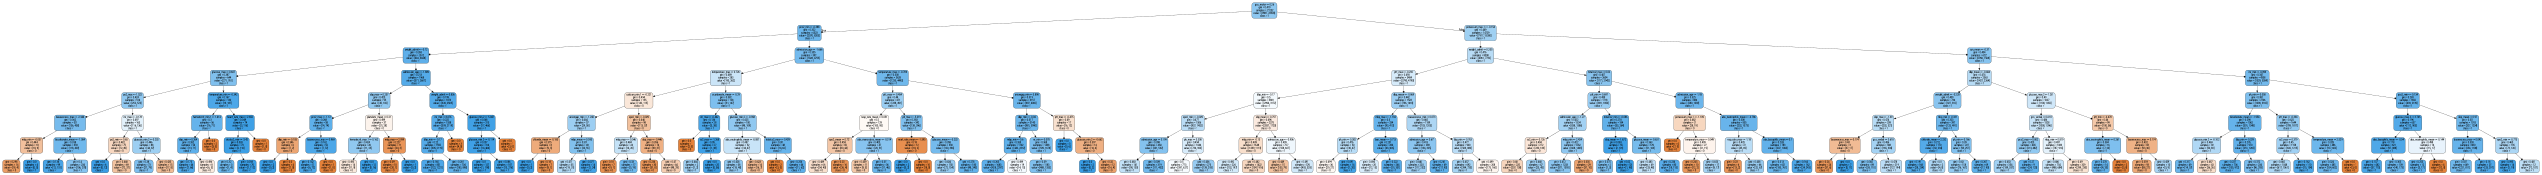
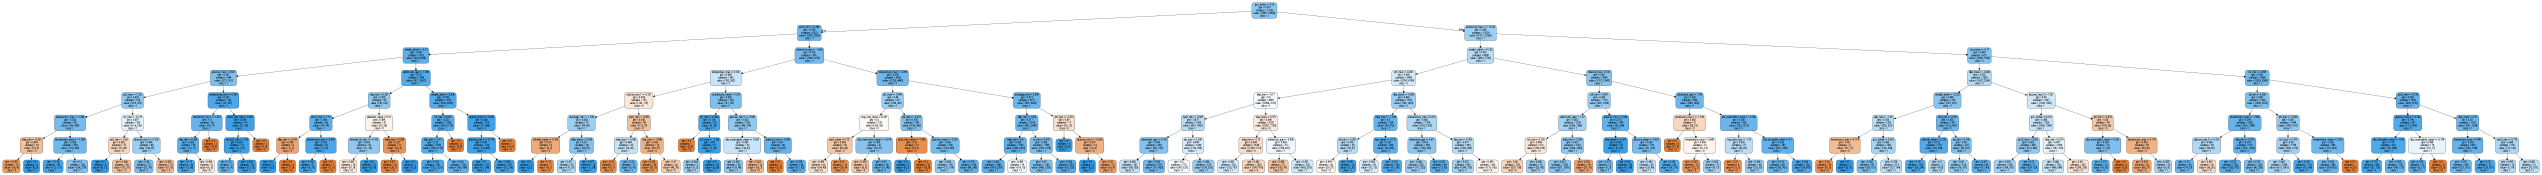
none -> (1066, 166)
(2507, 166) -> (2507, 166)
